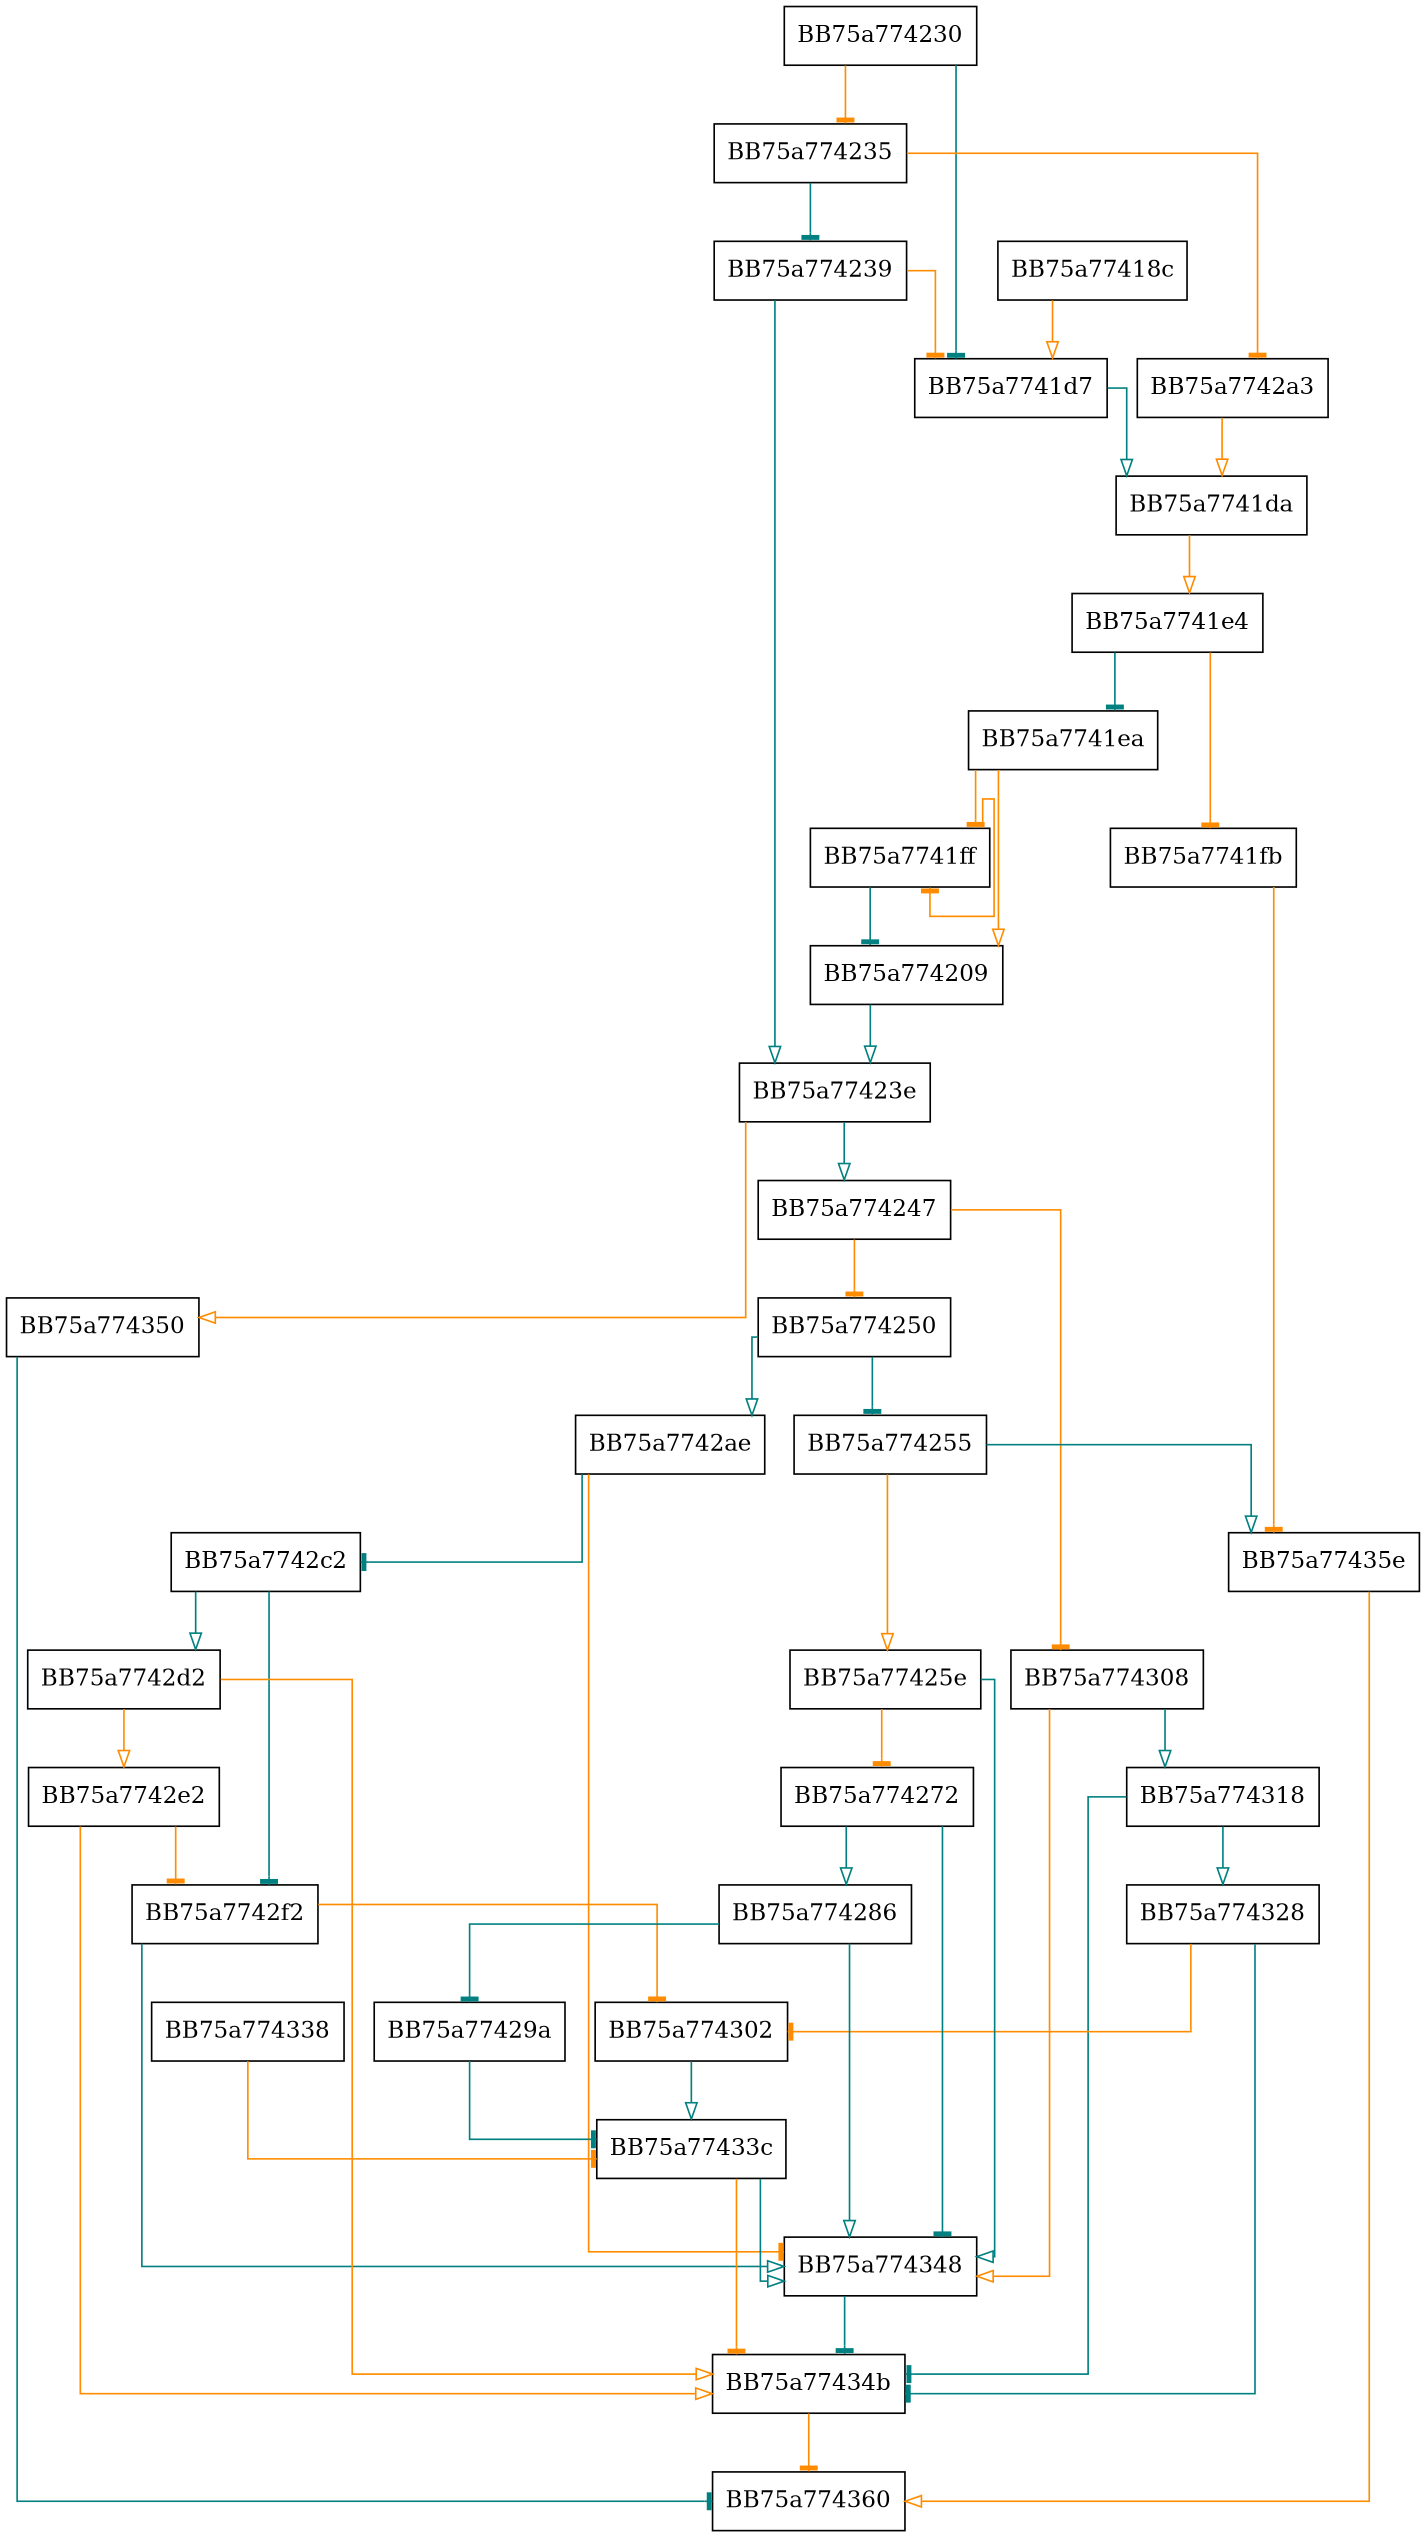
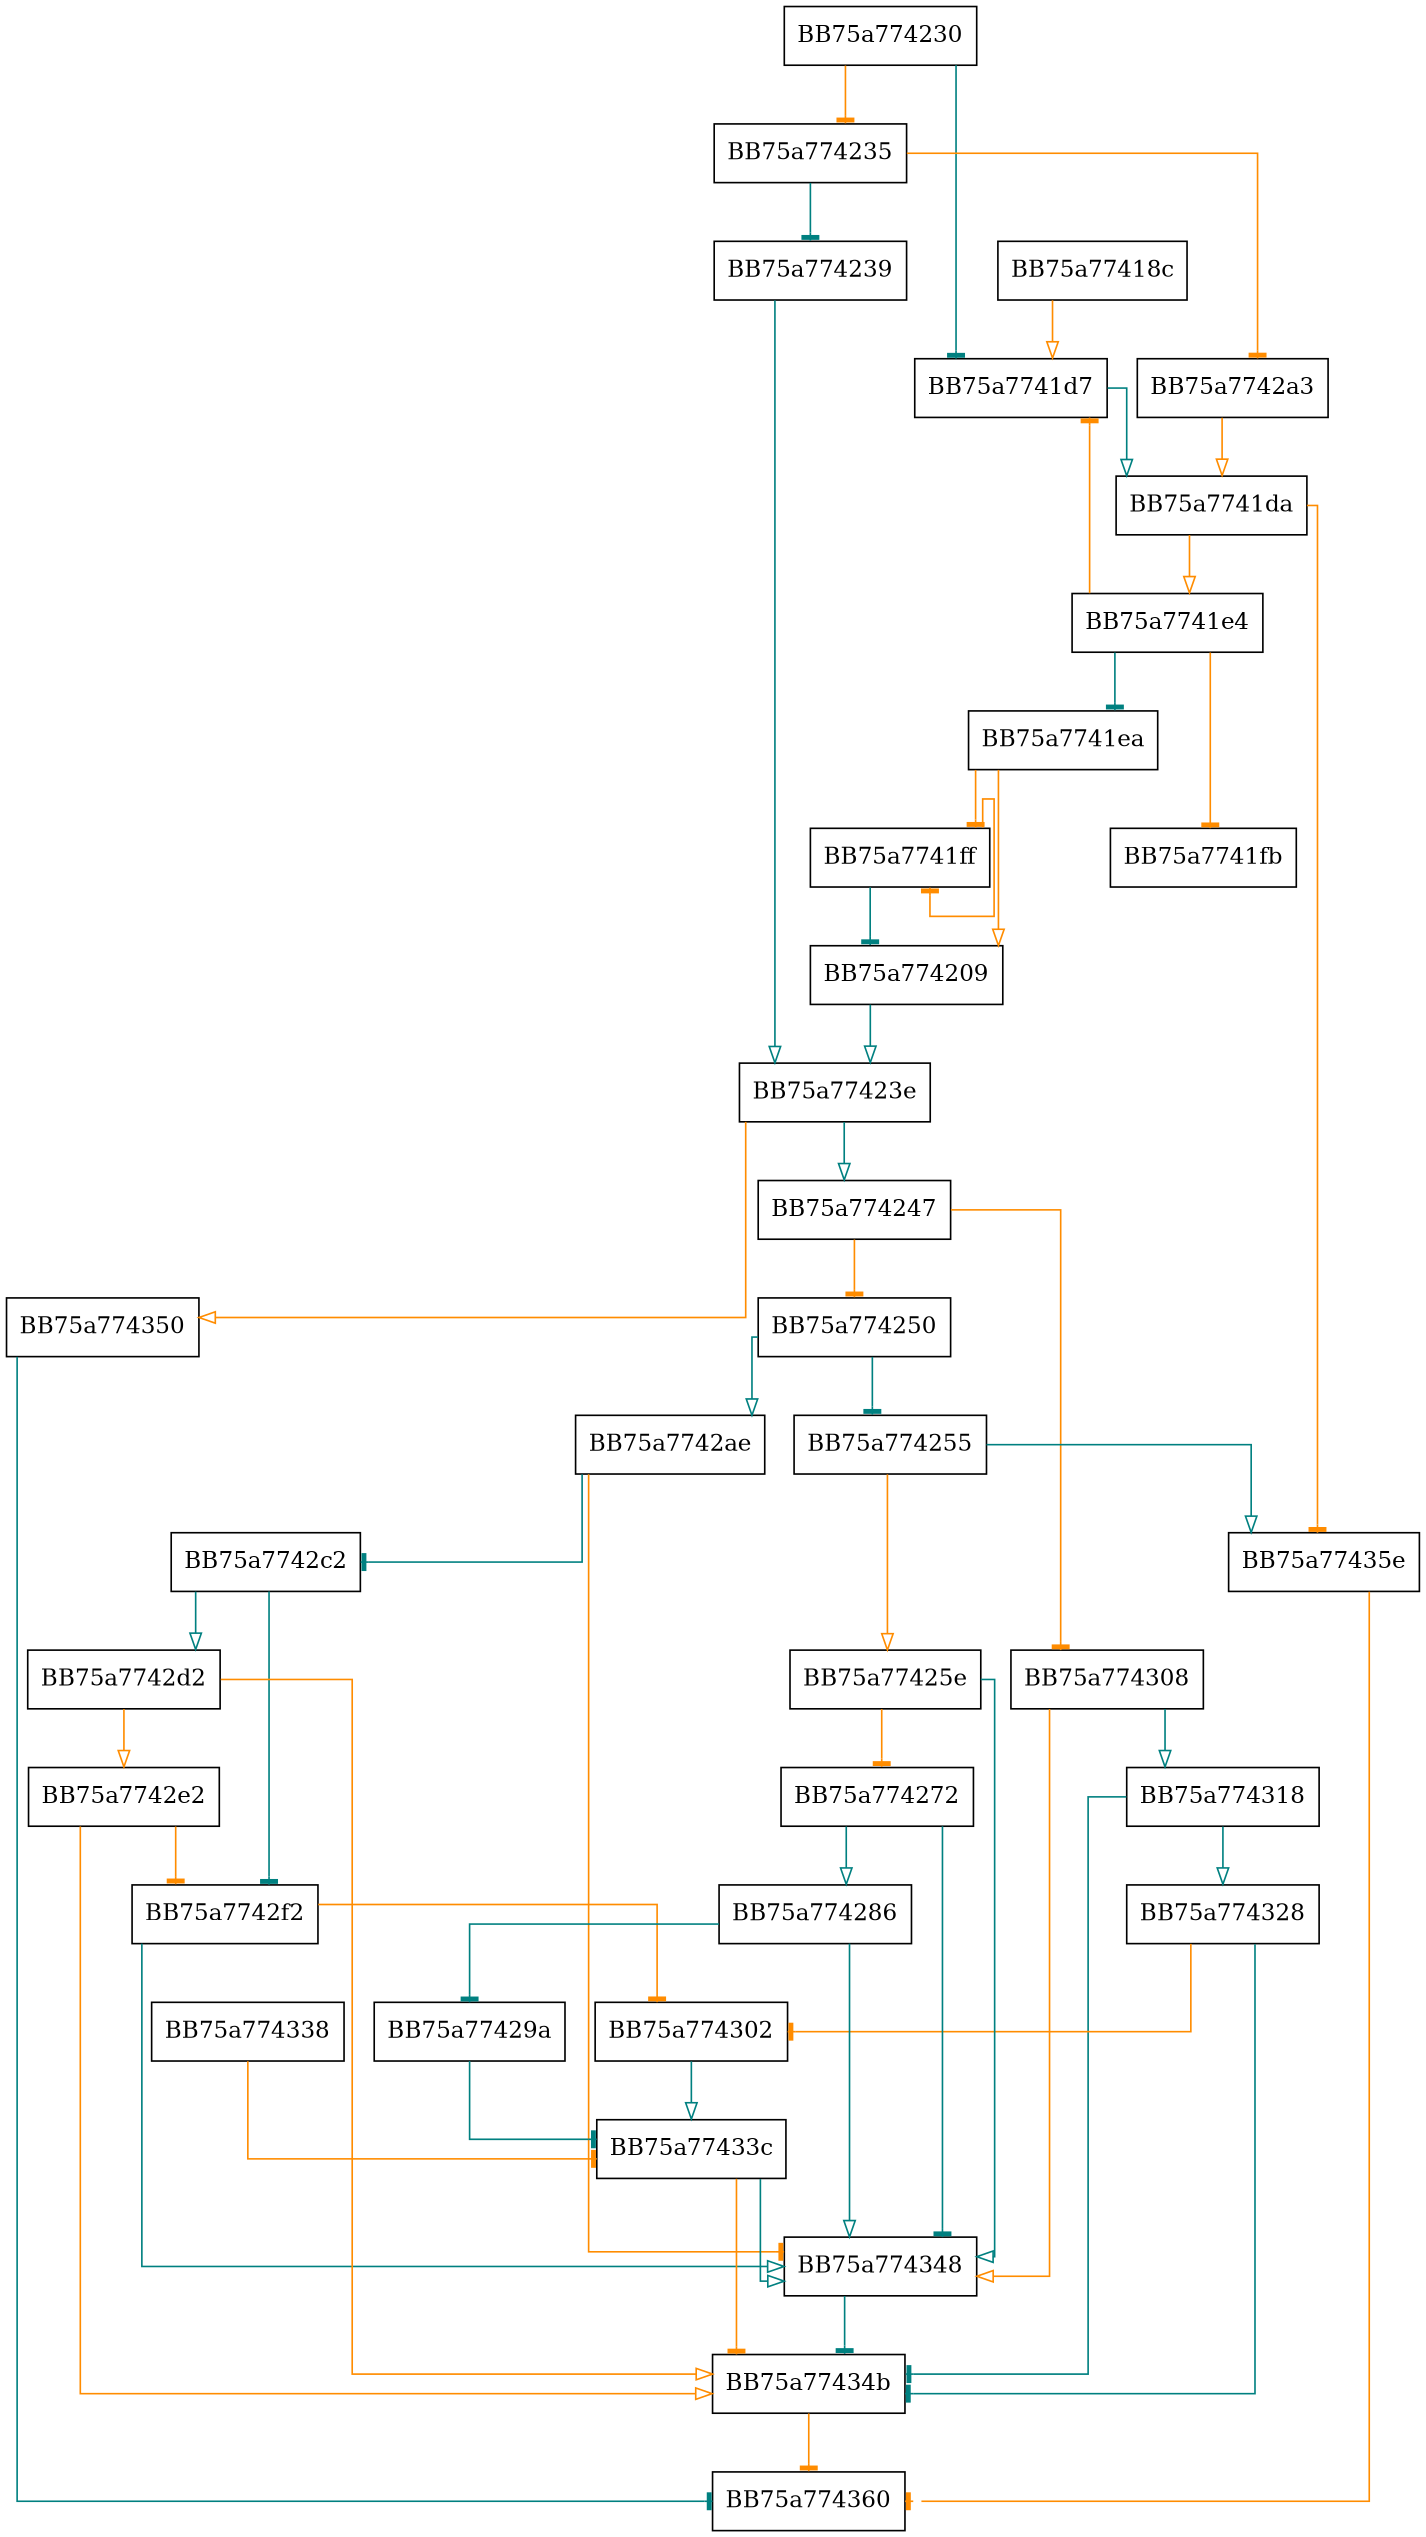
(935, 296) -> (1090, 509)
(1274, 1206) -> (1317, 1010)
(1369, 2270) -> (1369, 2270)
